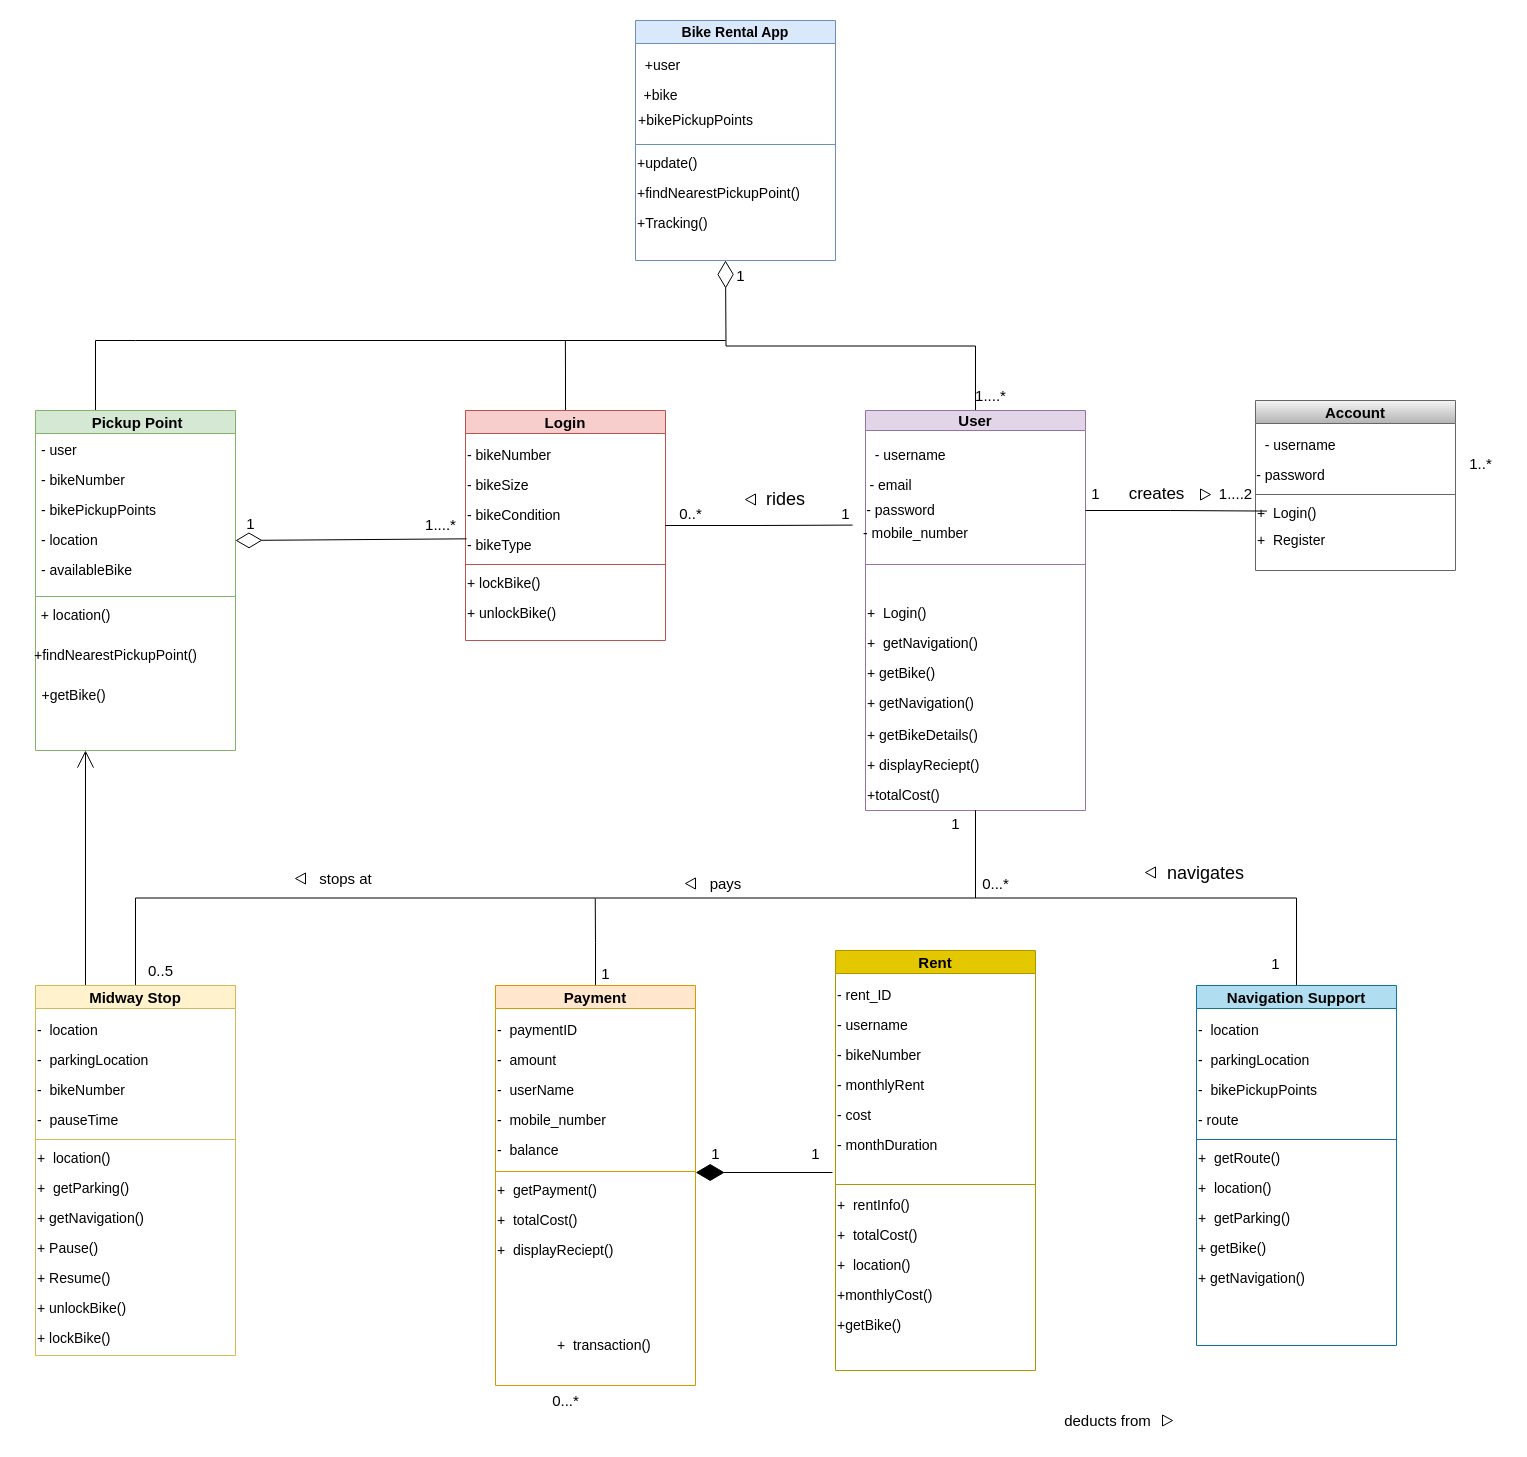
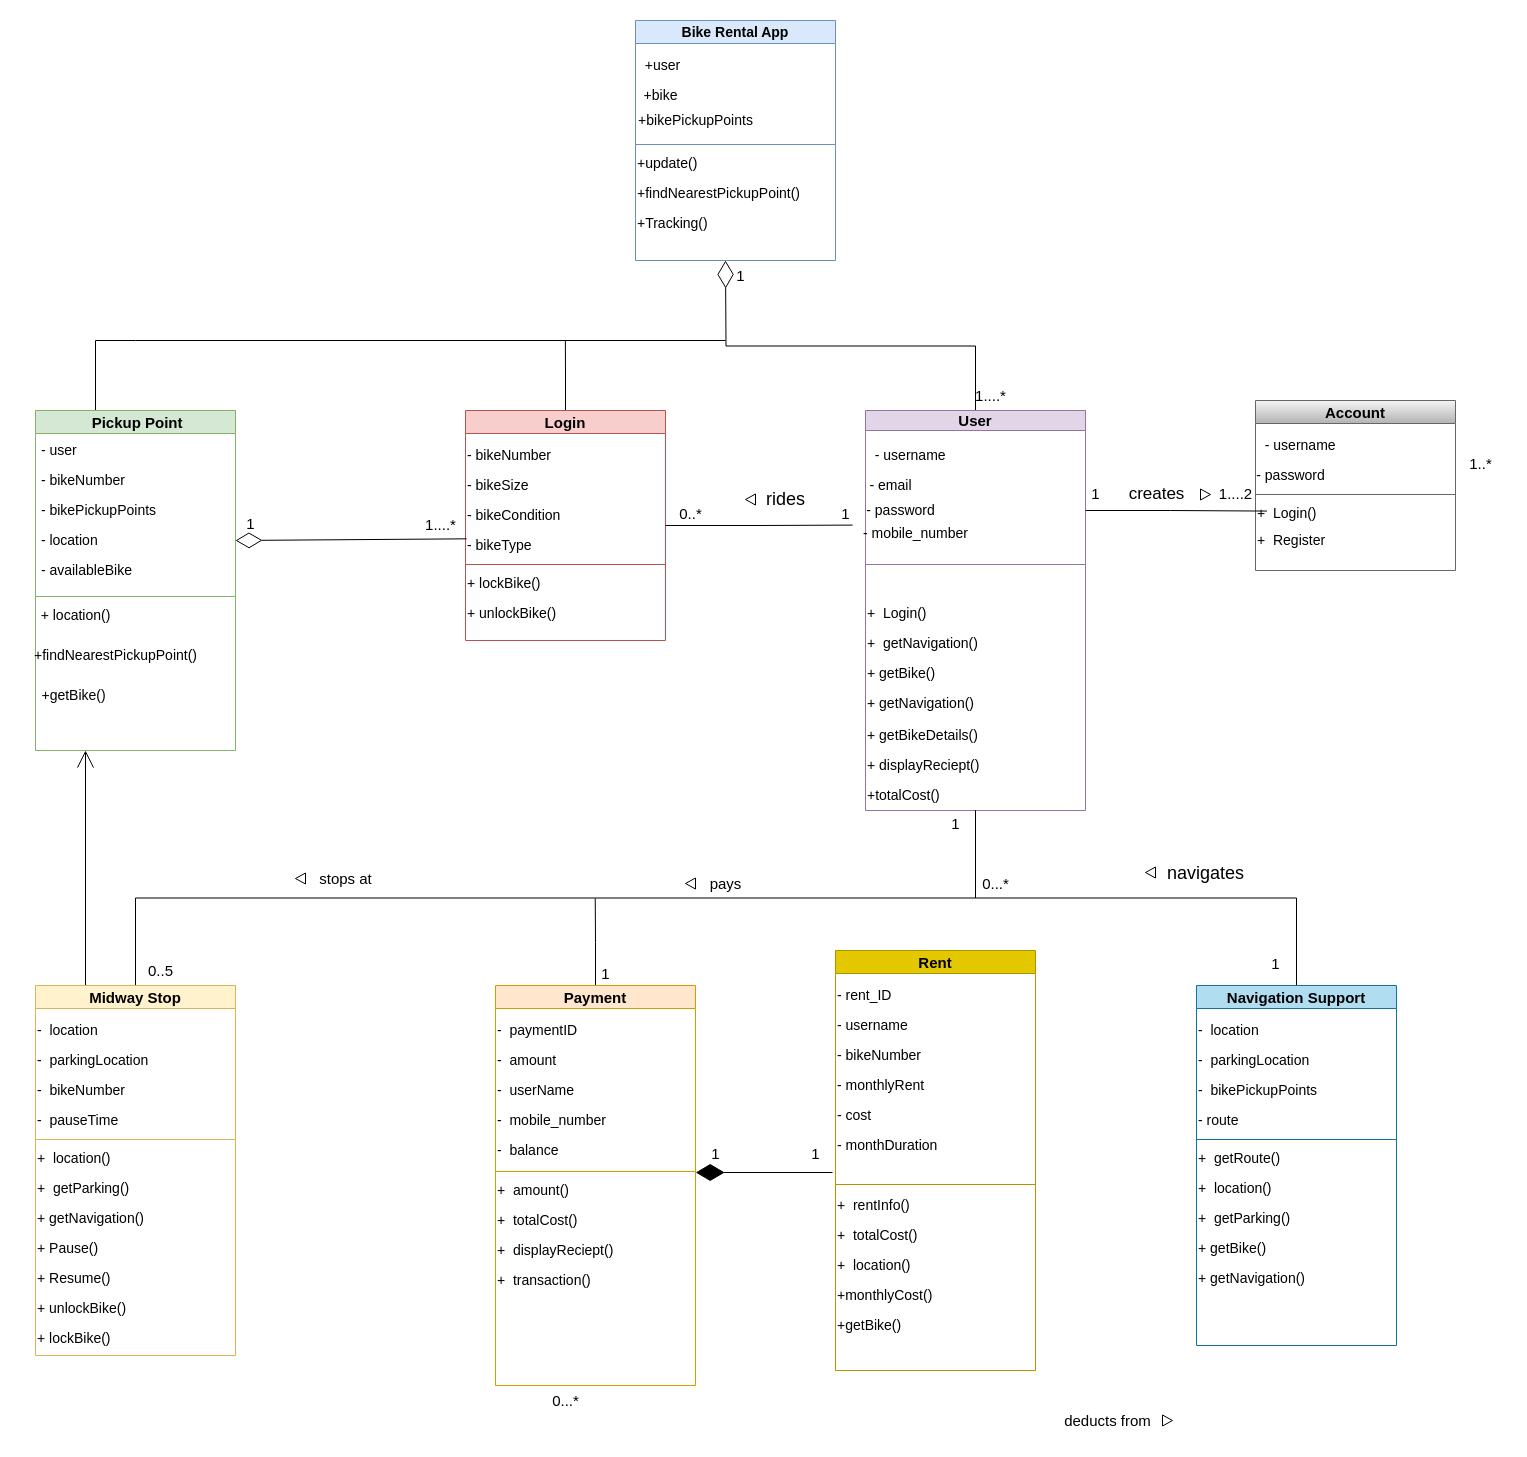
(546, 1191) -> (533, 1191)
(616, 1346) -> (556, 1281)
